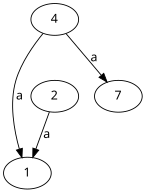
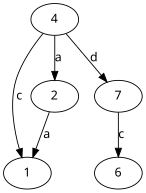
none -> (55, 53)
(94, 58) -> (94, 58)
(19, 96) -> (19, 96)
none -> (118, 173)
